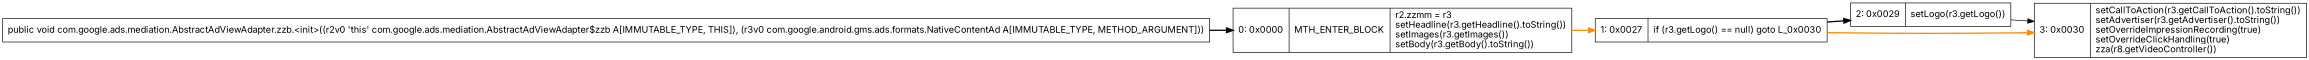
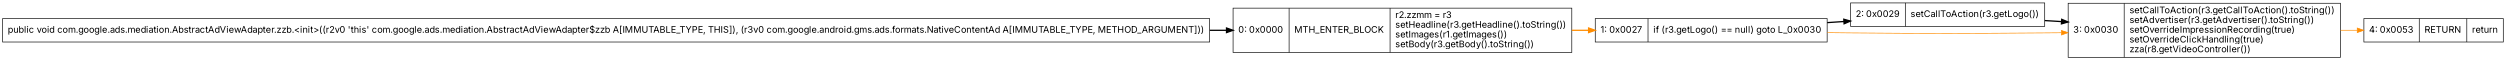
(1958, 14) -> (1975, 14)
(2019, 20) -> (2053, 21)
none -> (2434, 30)
(1927, 33) -> (1944, 33)
(1452, 35) -> (1451, 35)
